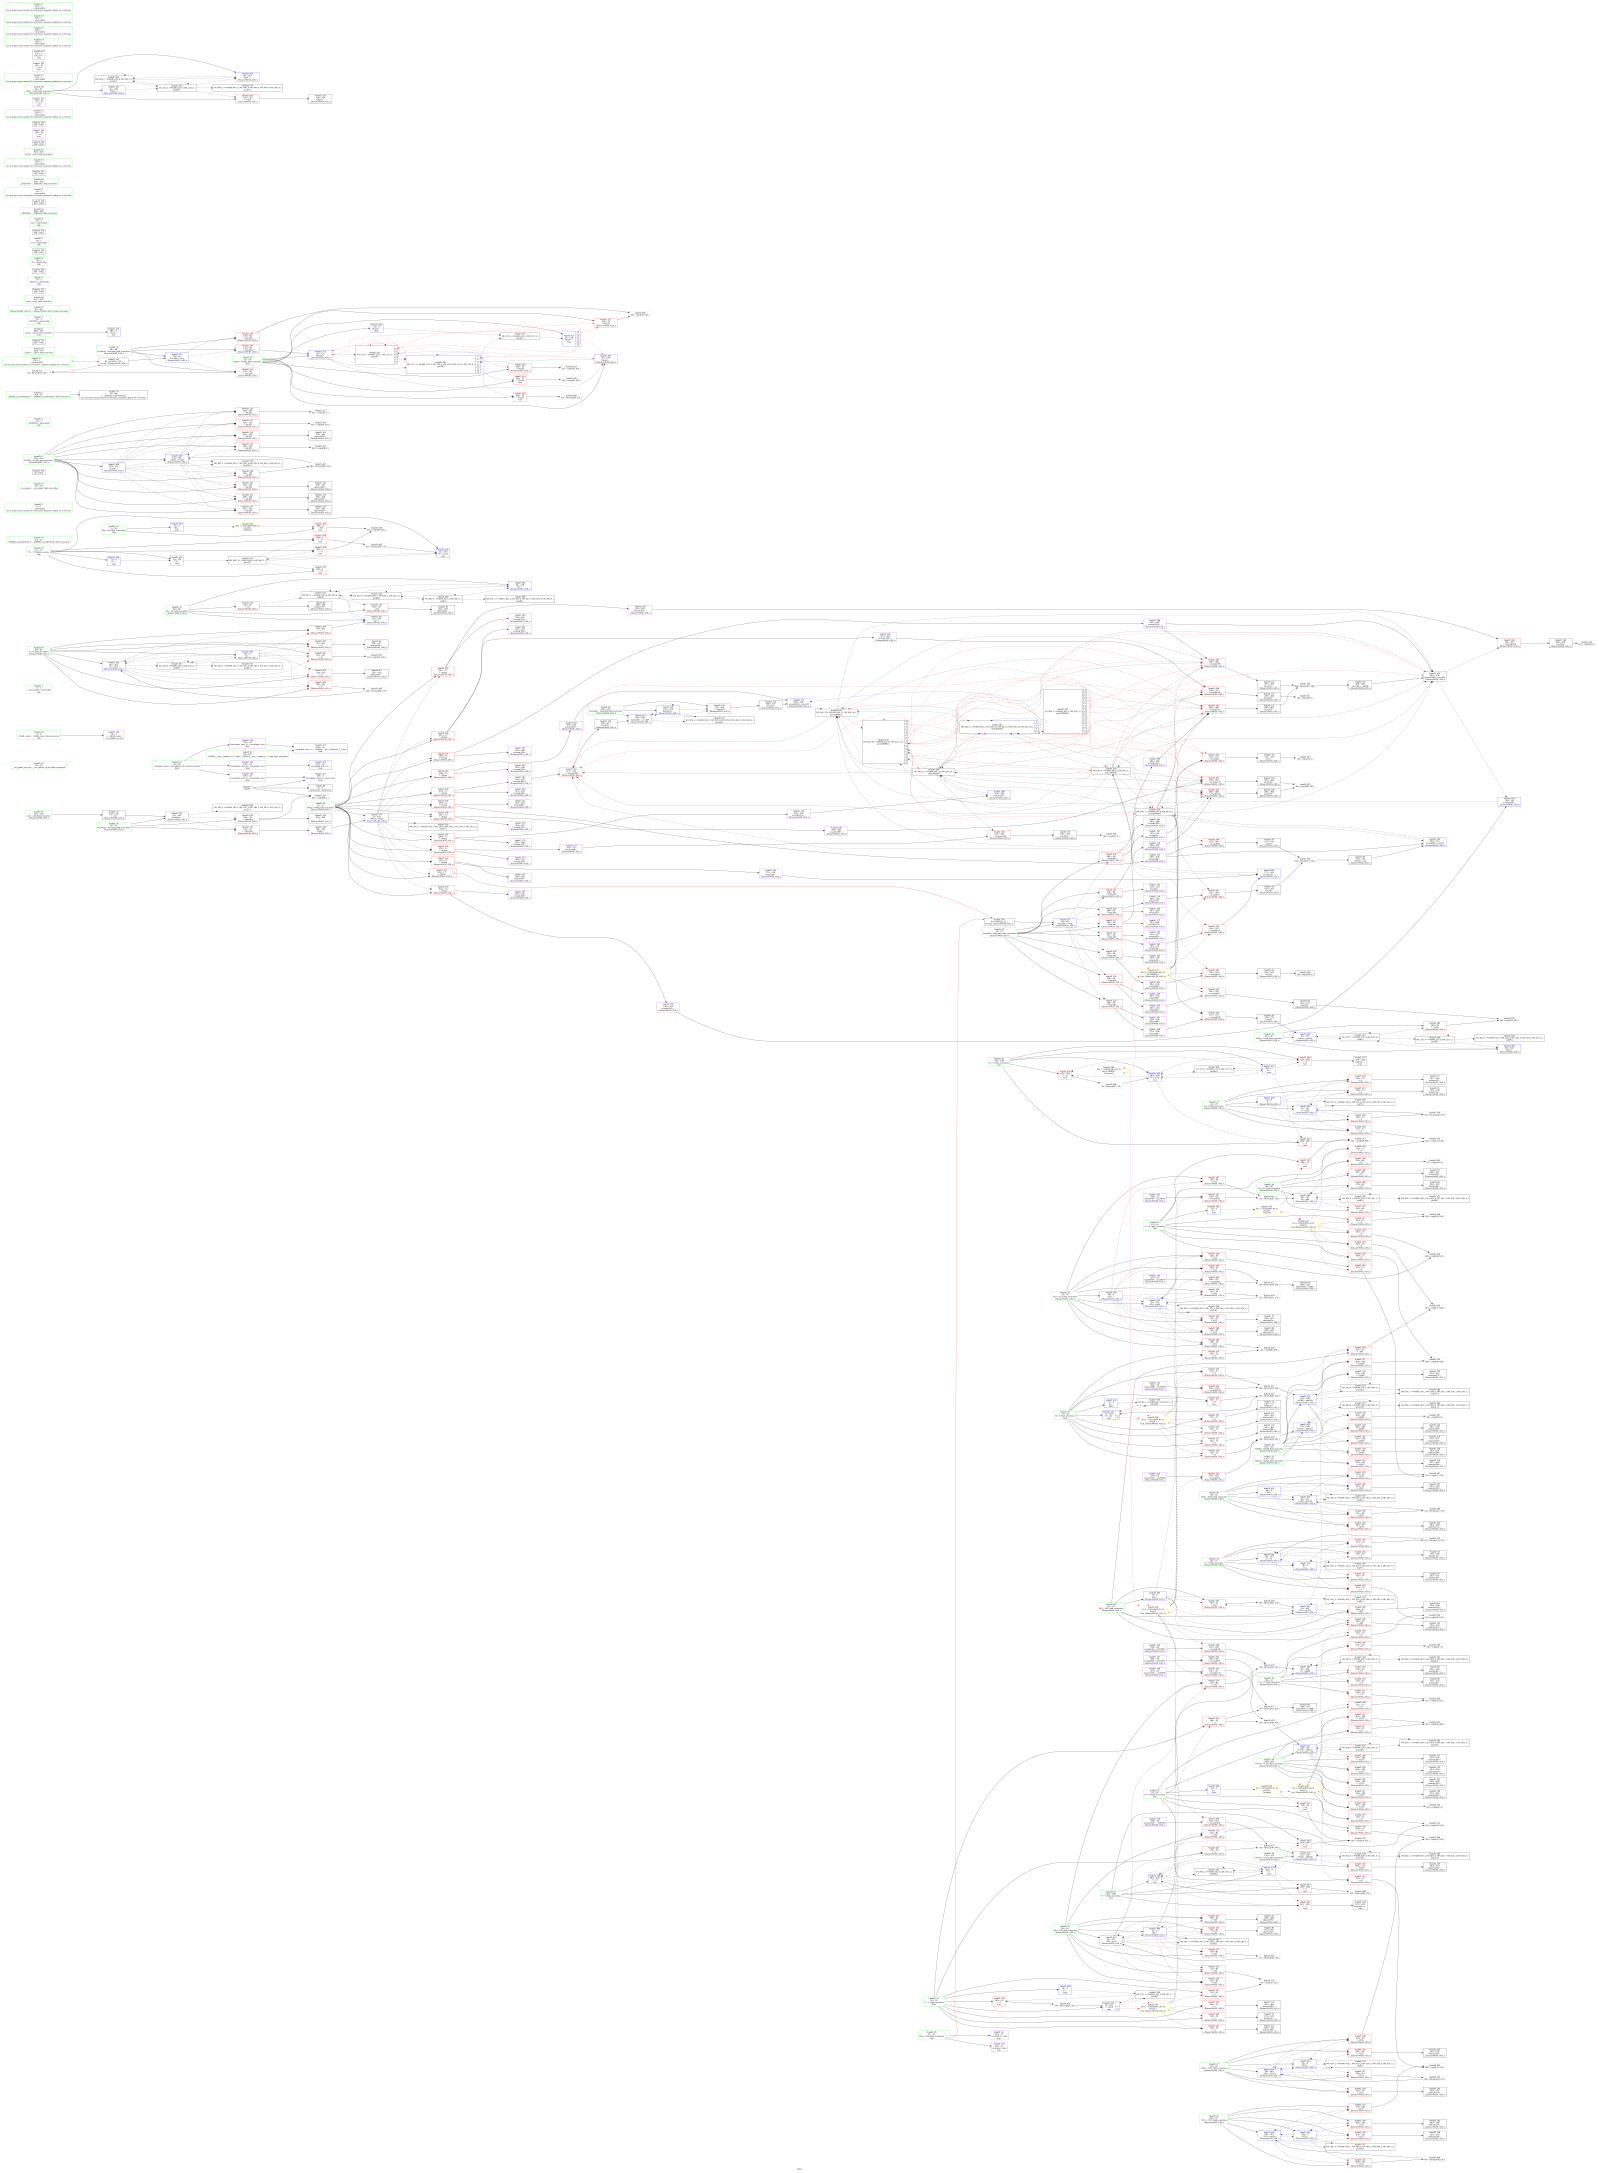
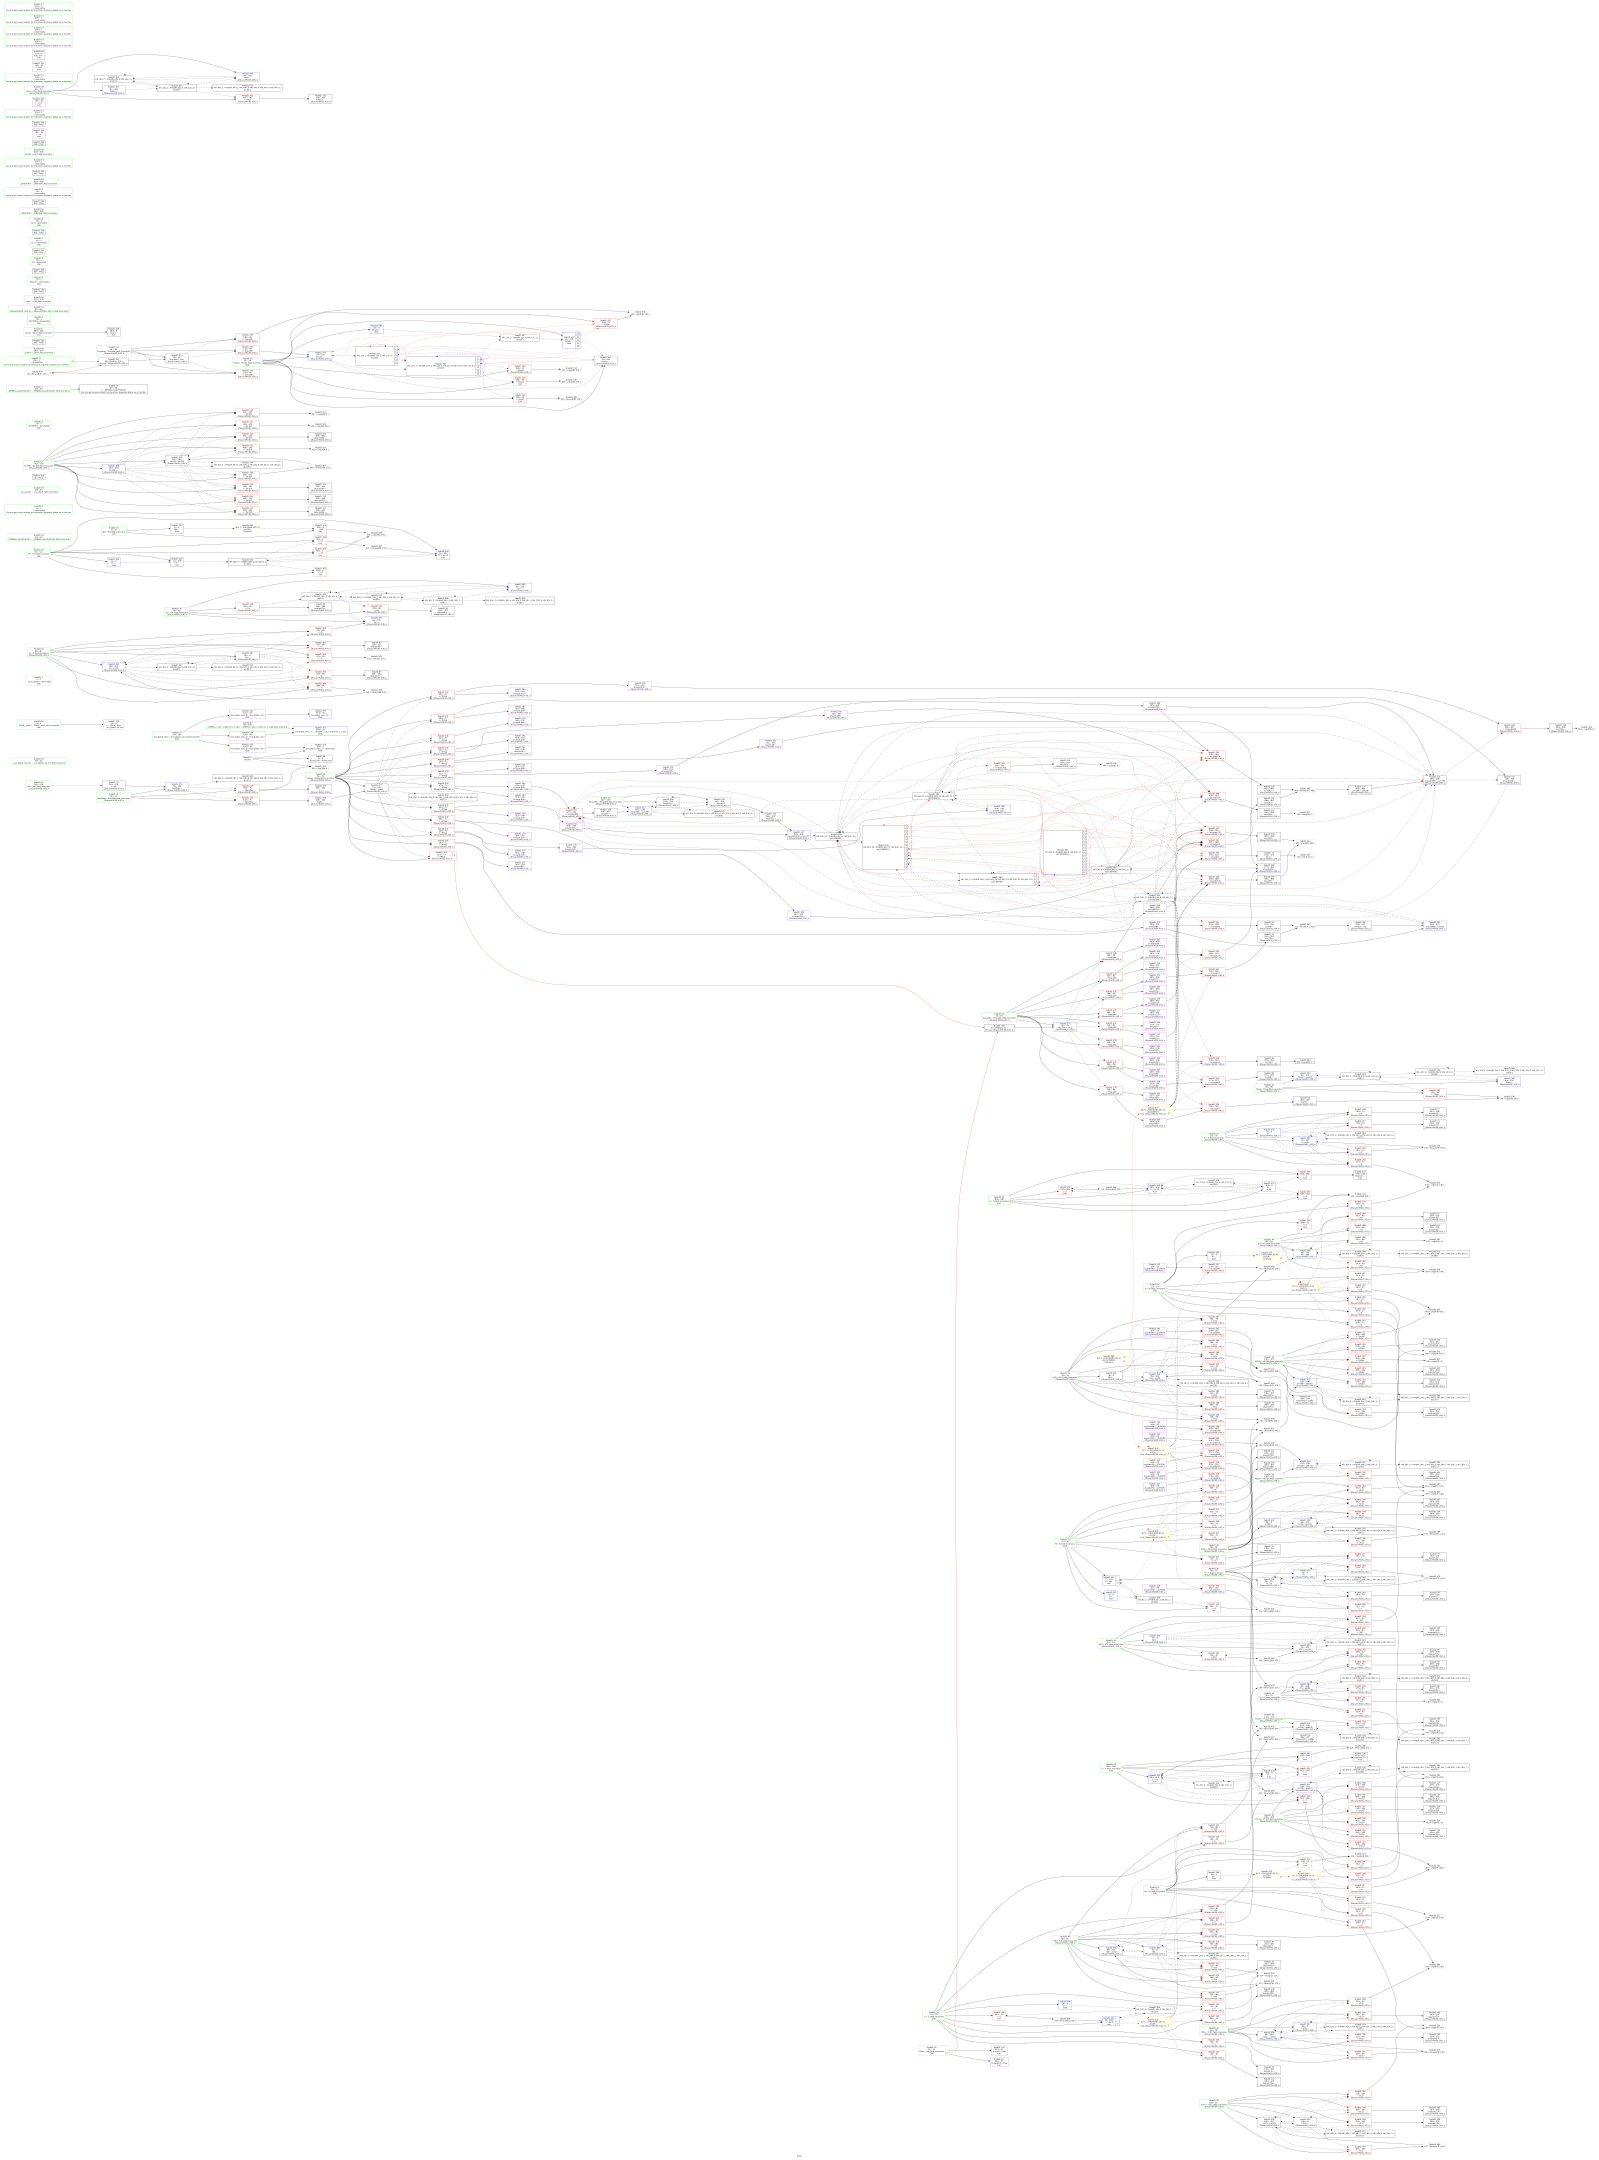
(571, 849) -> none
(1241, 1715) -> (1253, 1832)
